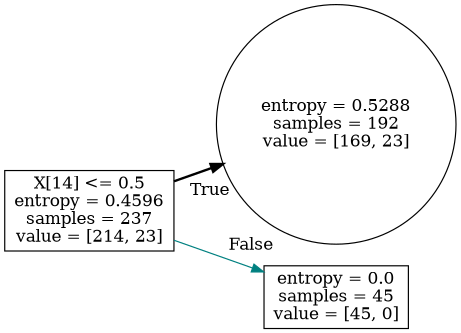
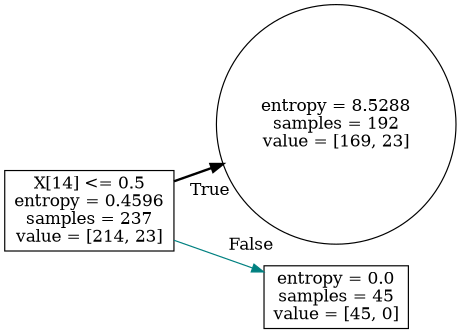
(336, 124) -> (336, 124)
